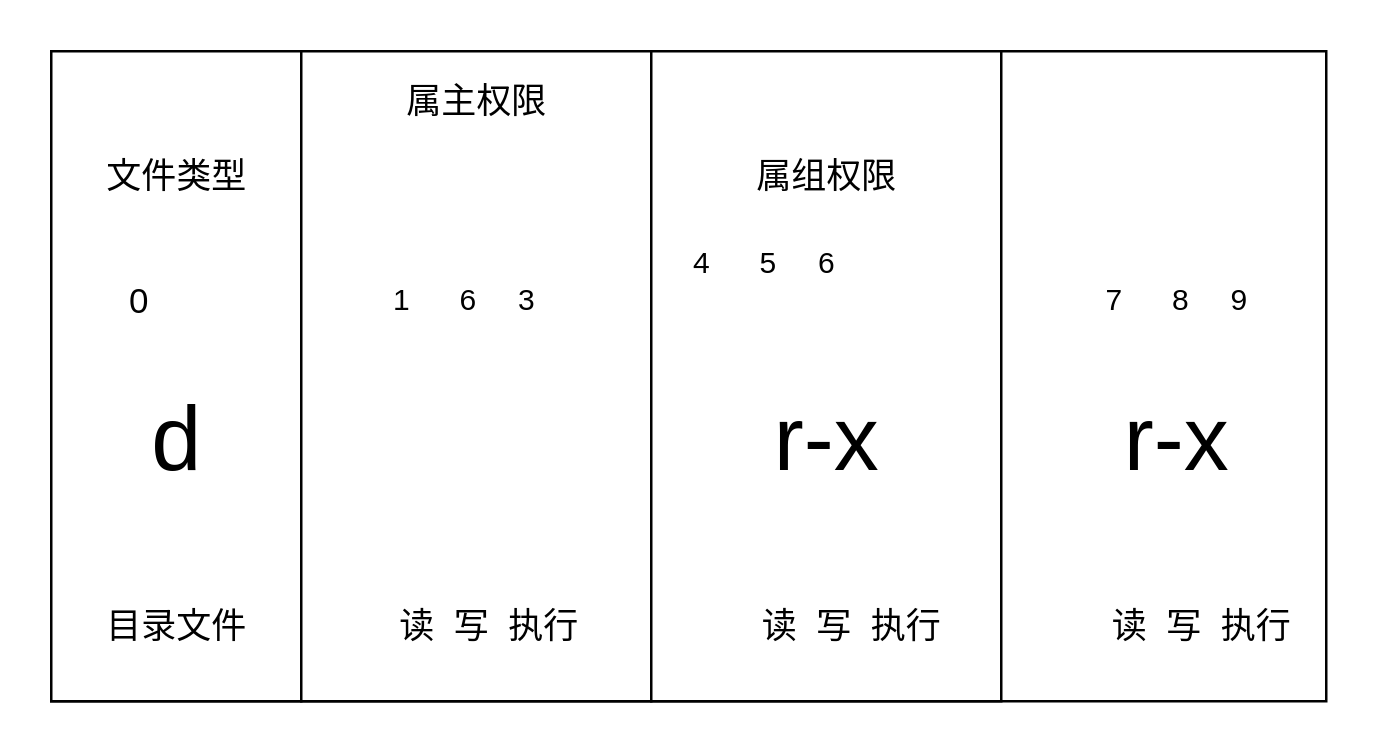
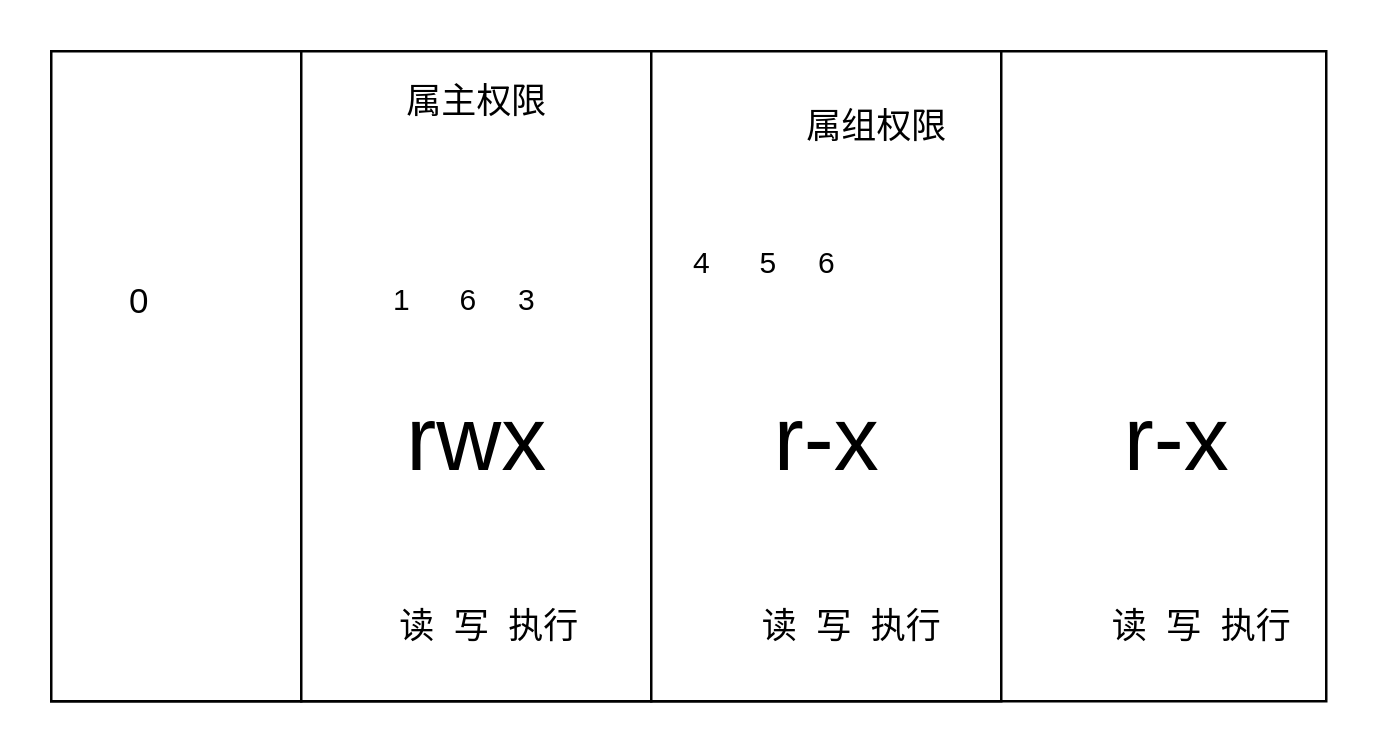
(176, 176) -> none
(826, 176) -> (876, 126)
(1176, 301) -> none
(176, 439) -> none
none -> (476, 439)
(176, 626) -> none
